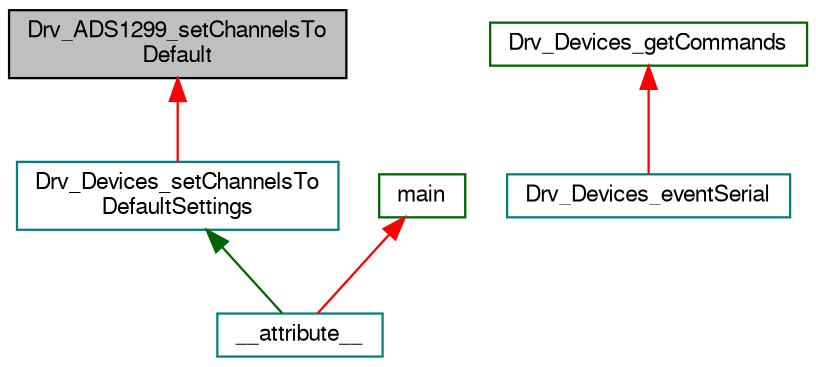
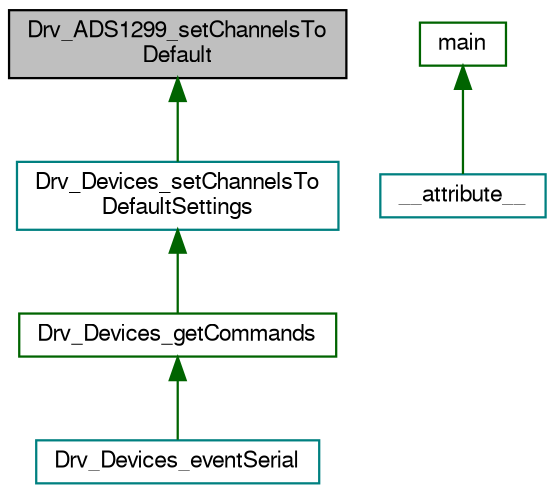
(178, 132) -> (178, 132)
(649, 132) -> (178, 410)
(353, 274) -> (463, 132)
(252, 280) -> (178, 283)
